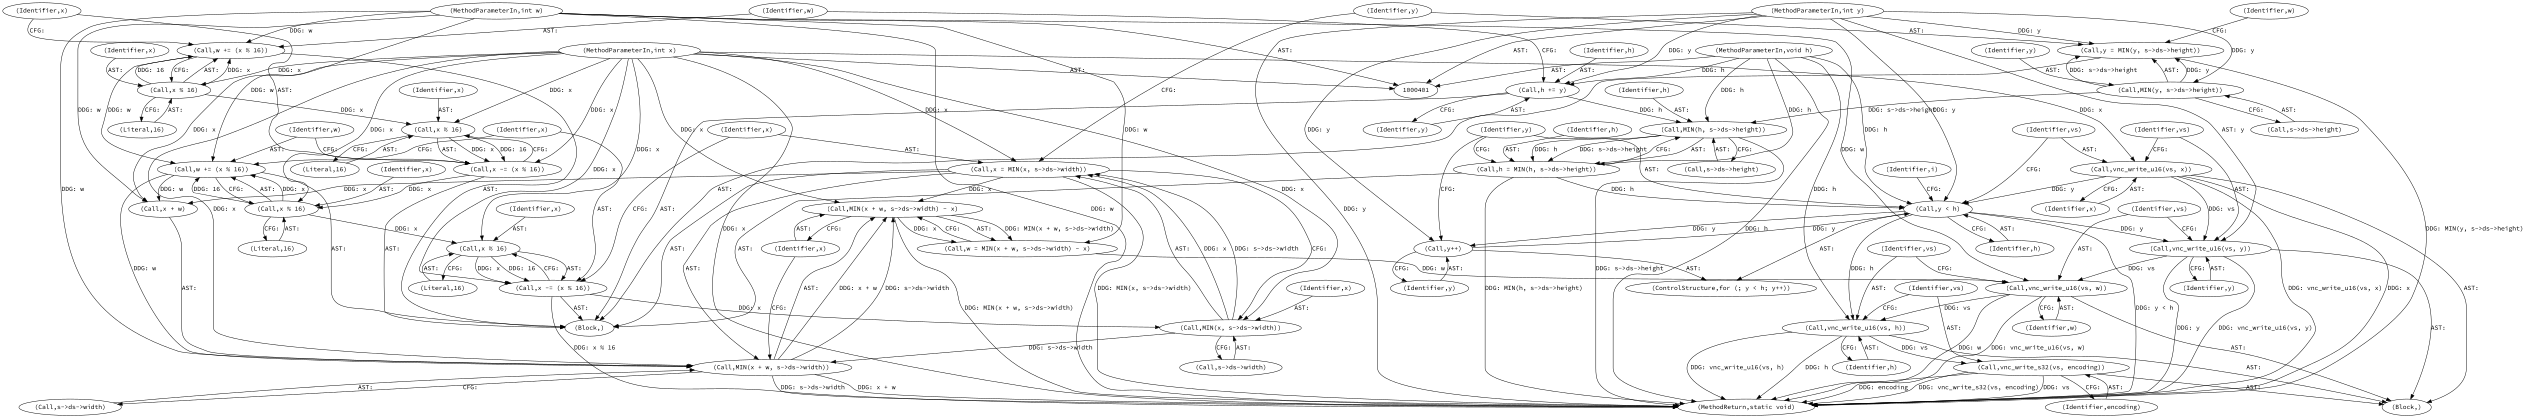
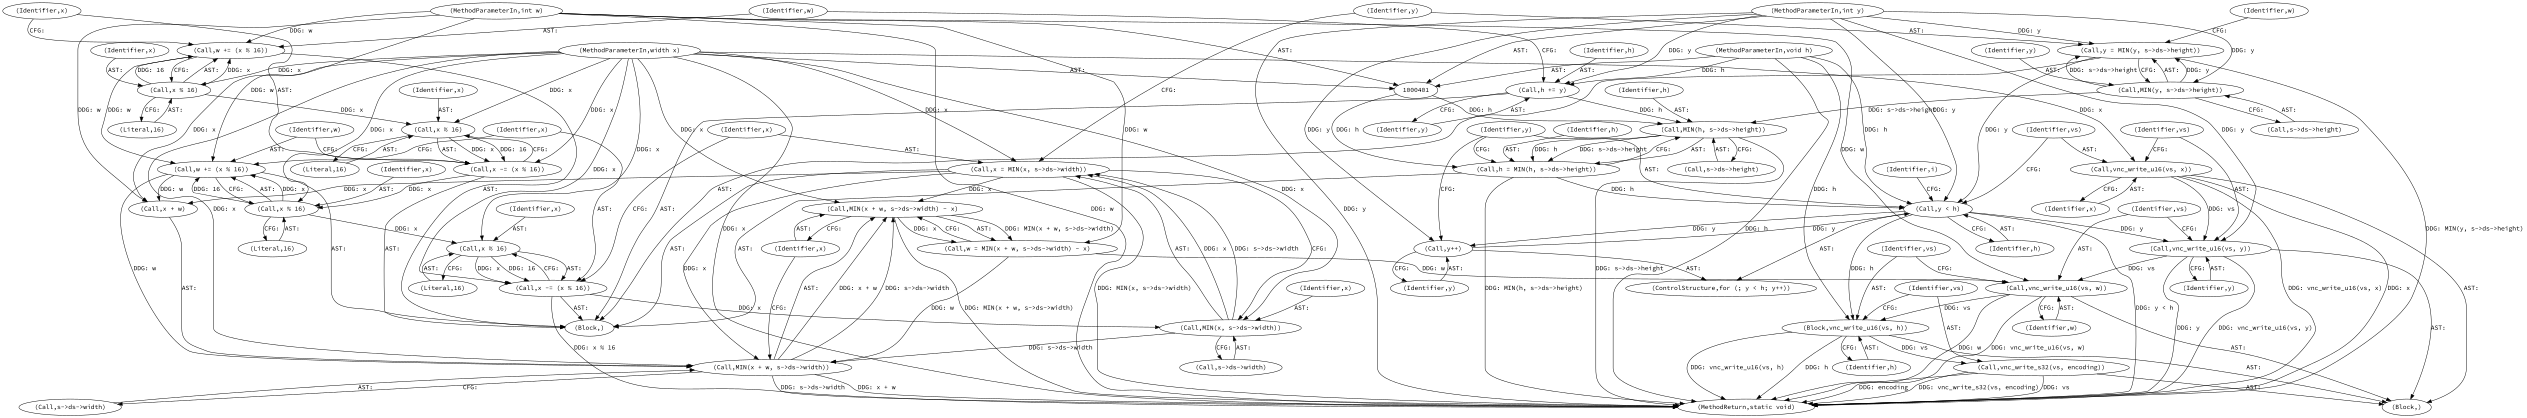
(630, 51) -> (630, 51)
none -> (2140, 70)
(1720, 83) -> (1543, 121)
(2233, 130) -> (2233, 130)
(1742, 157) -> (1350, 148)
(2037, 190) -> (1999, 104)
(695, 269) -> (695, 269)
(88, 289) -> (921, 312)
(1855, 328) -> (1855, 328)
(2101, 407) -> none
